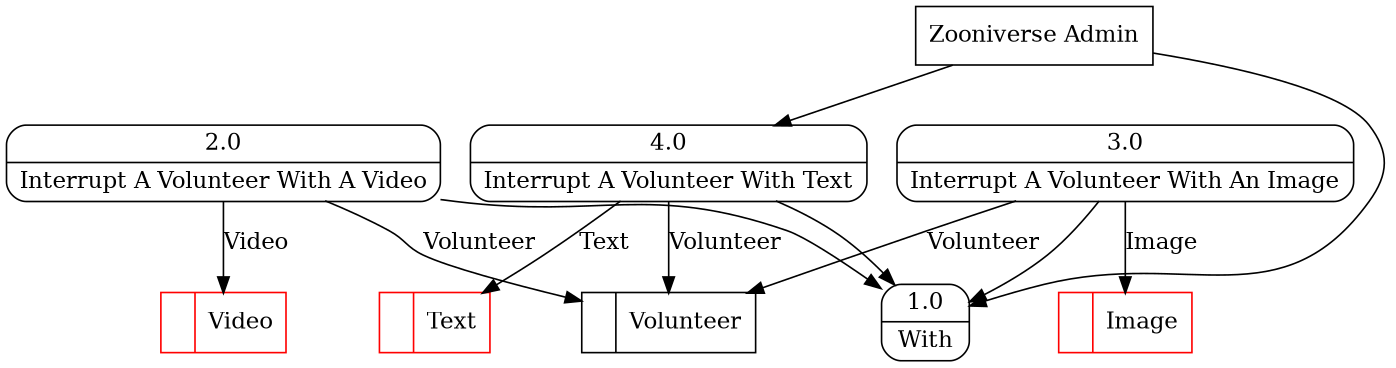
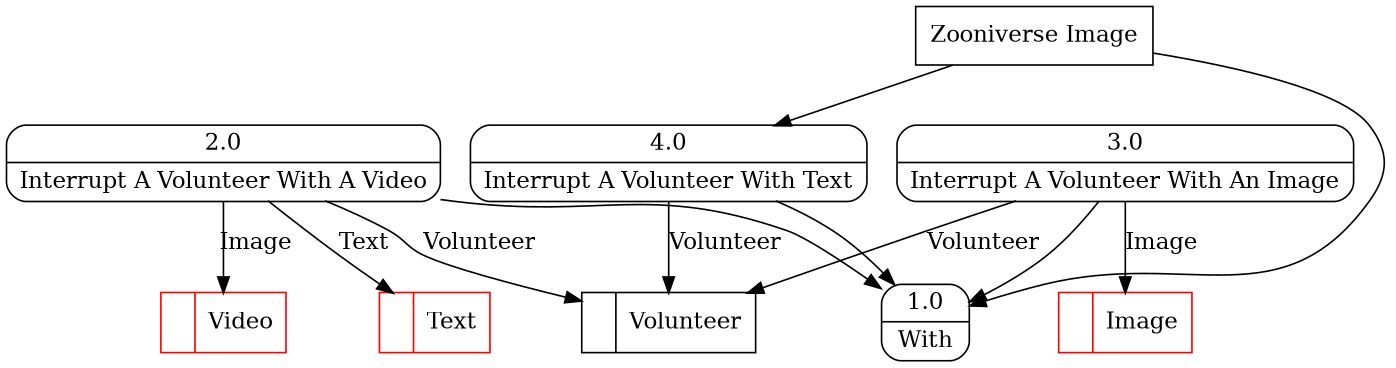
(1034, 36) -> (1034, 36)
(256, 243) -> (256, 243)
(559, 244) -> (323, 243)
